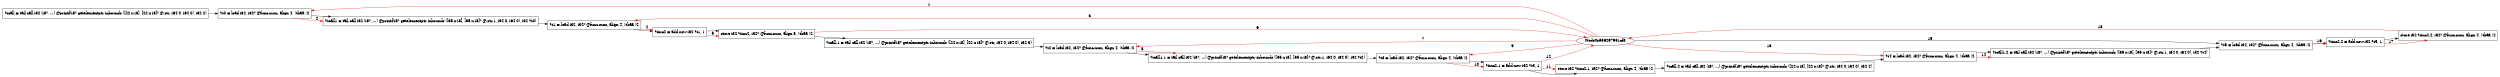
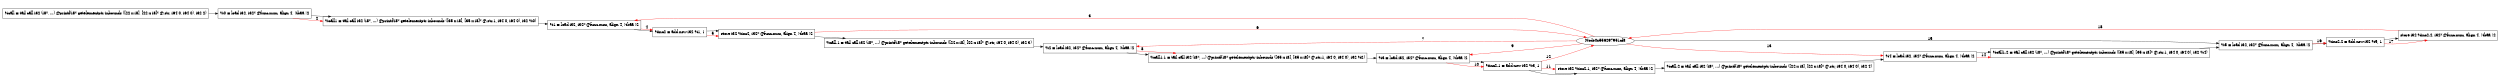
(959, 6) -> none
(767, 34) -> (767, 34)
